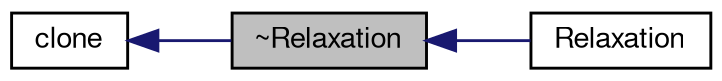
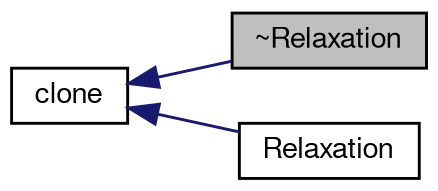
(493, 41) -> (199, 123)
